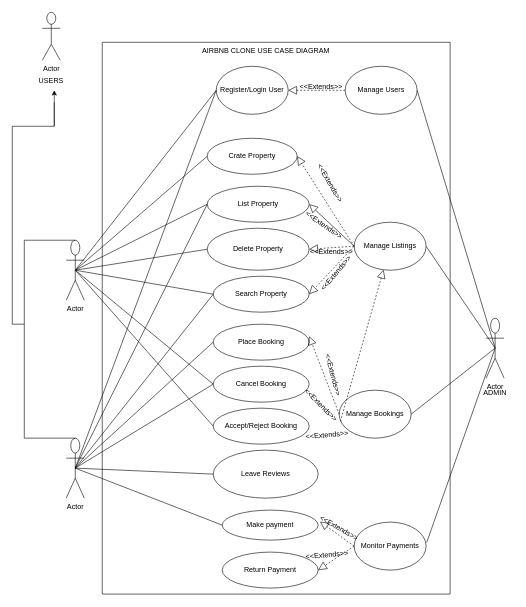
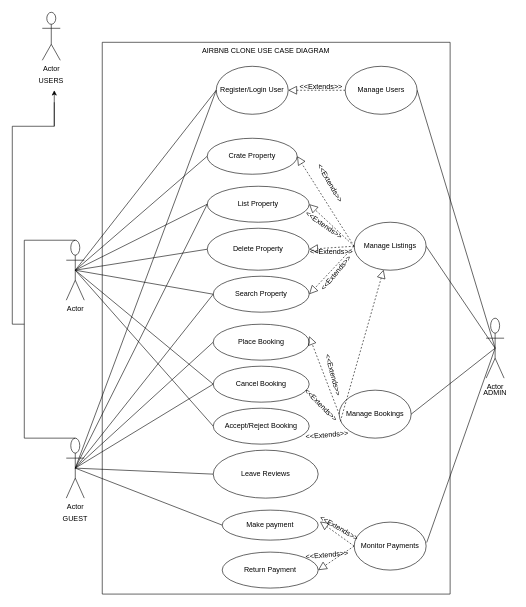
(334, 227) -> (334, 227)
none -> (75, 519)
